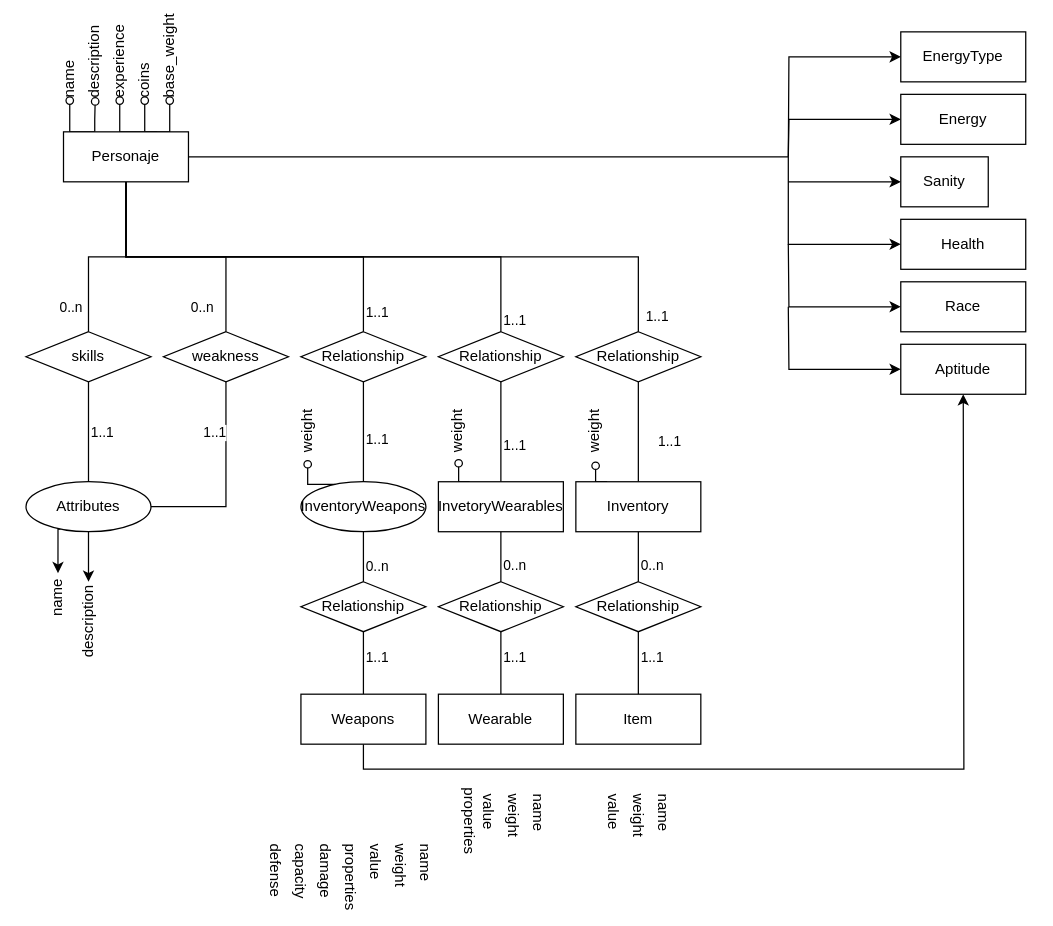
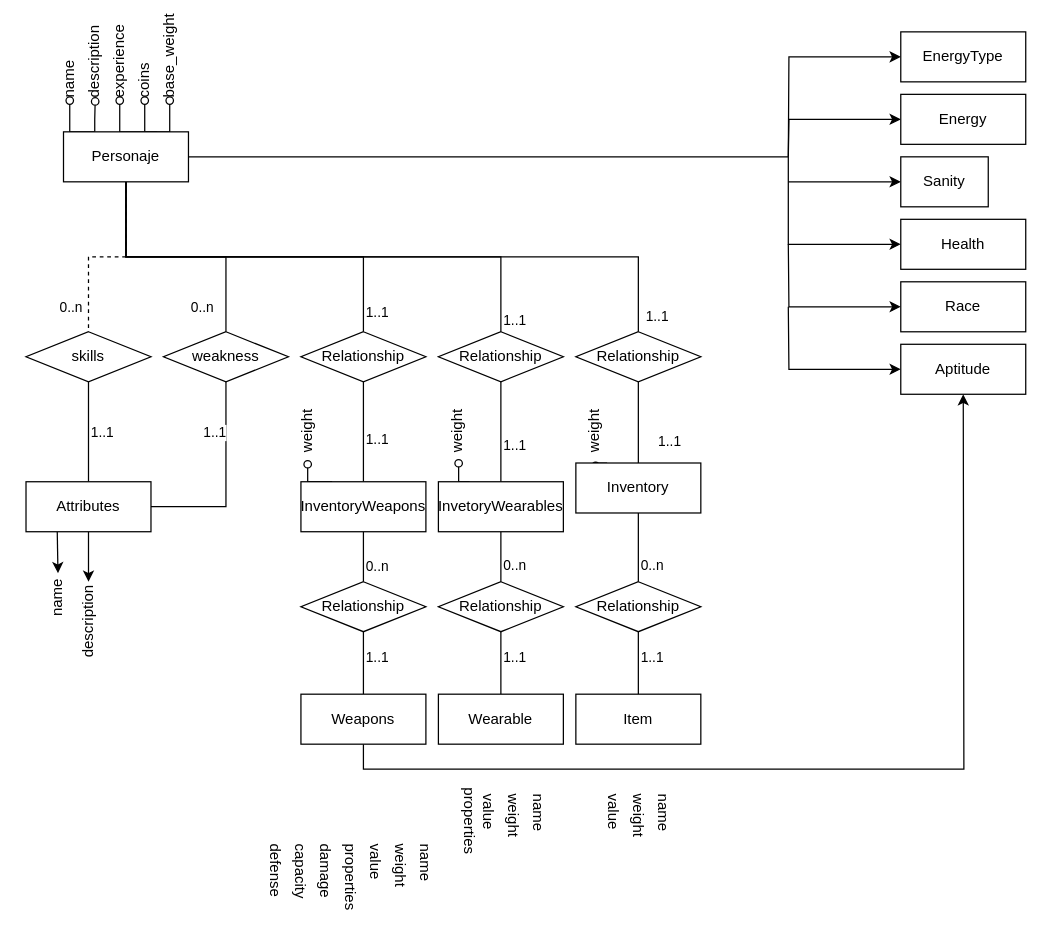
(88, 277) -> (88, 277)
(88, 507) -> (88, 507)
(363, 507) -> (363, 507)
(638, 507) -> (638, 488)
